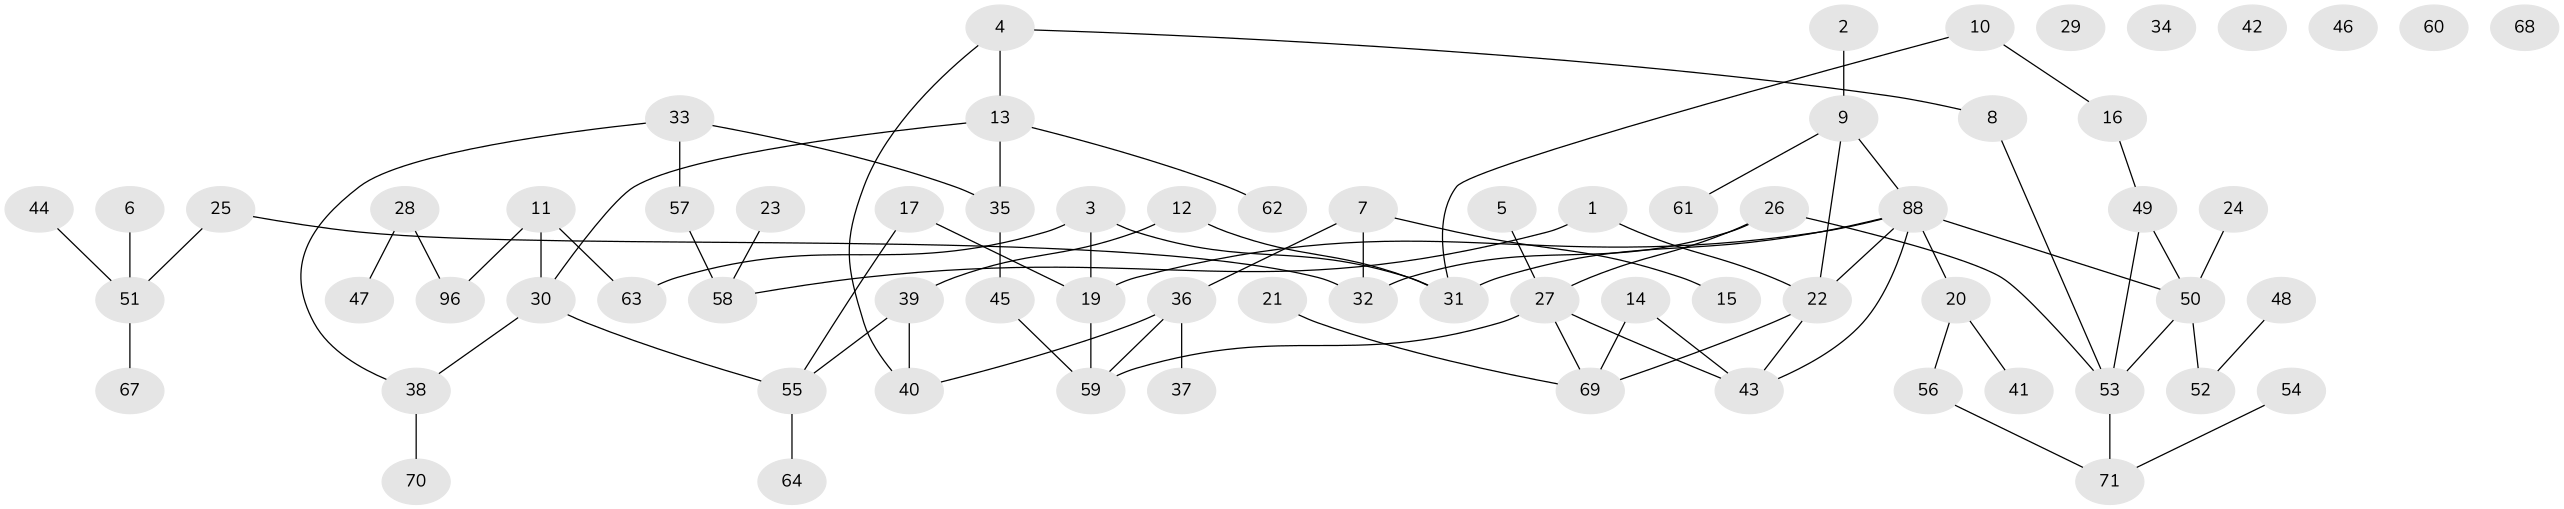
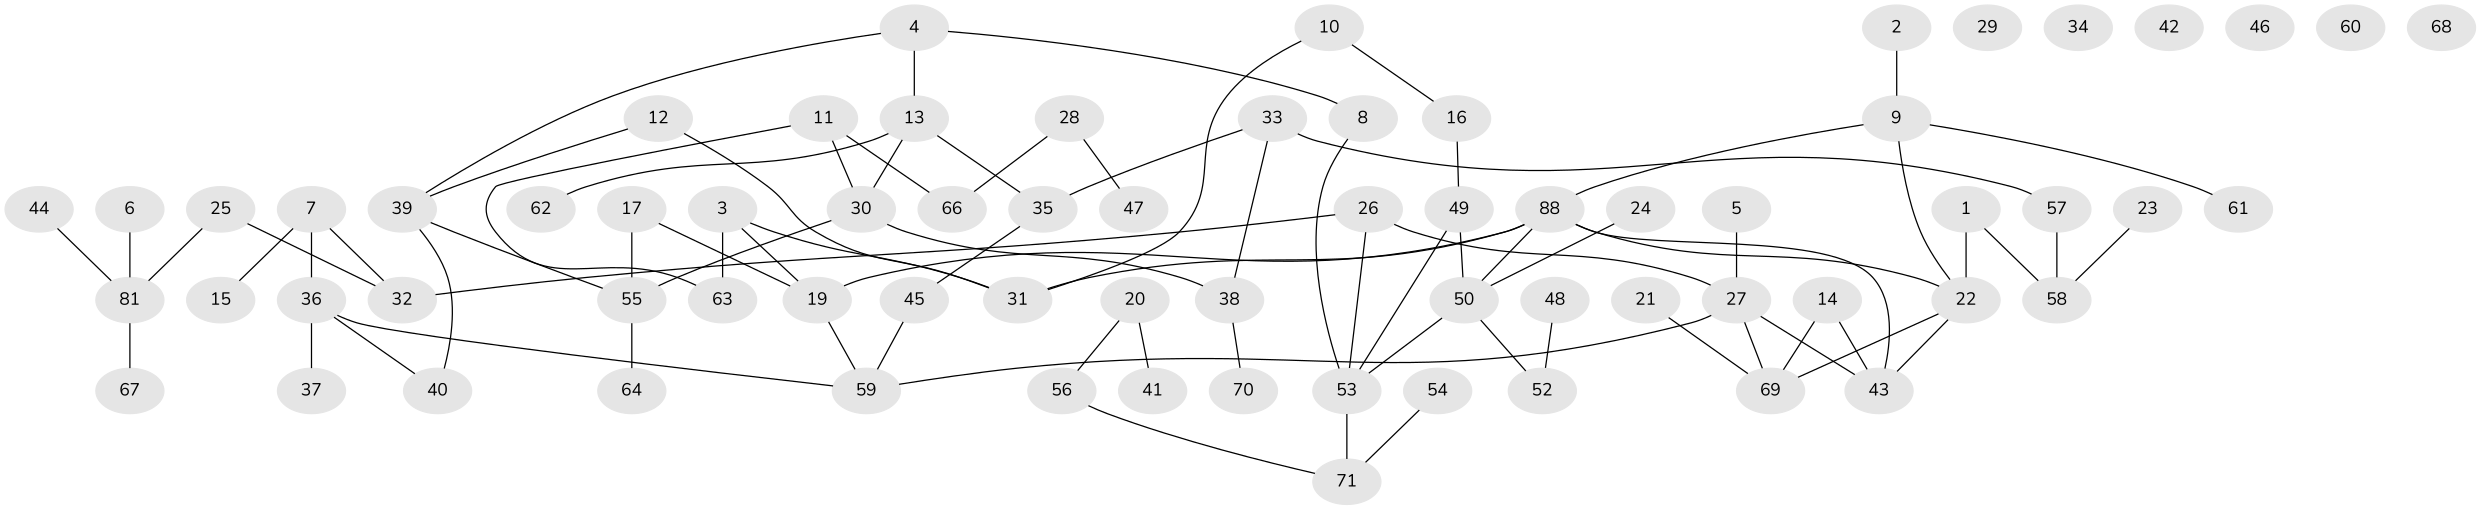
(862, 192) -> (644, 85)
(1938, 262) -> none
(130, 300) -> (130, 300)
(450, 300) -> (952, 209)
